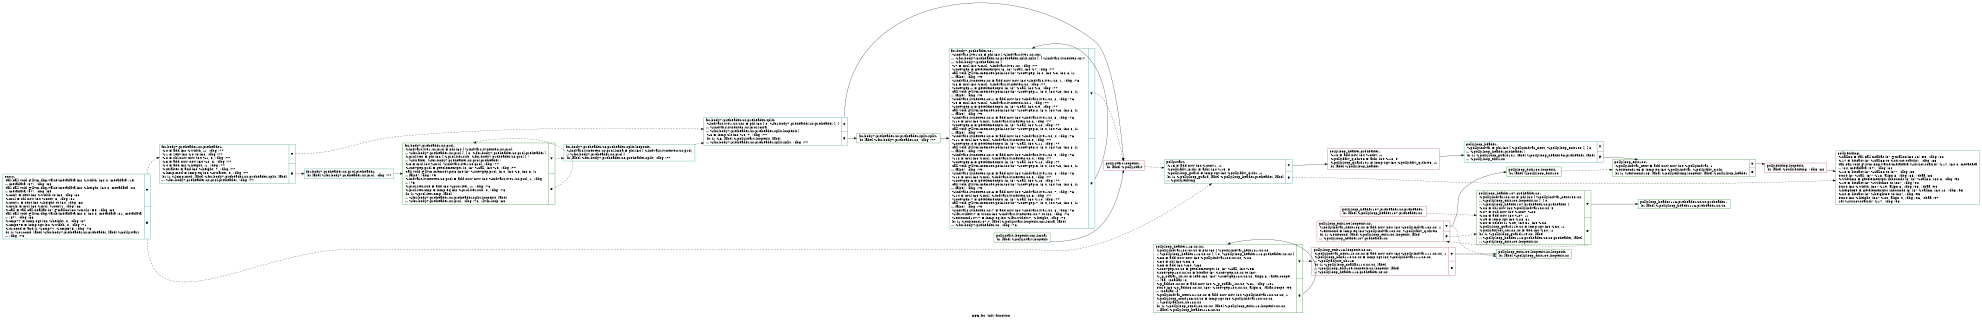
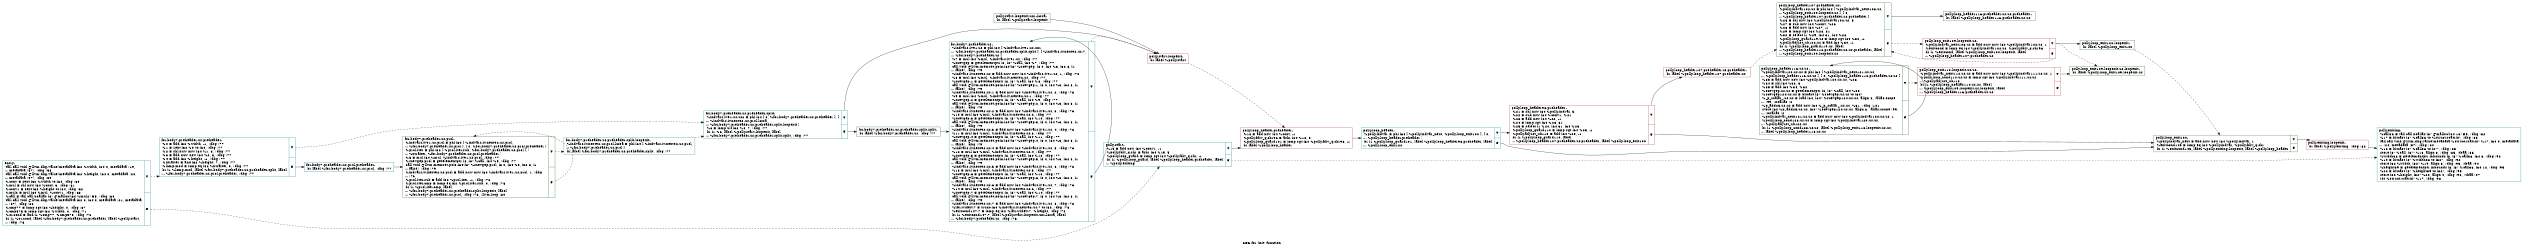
none -> (1582, 125)
(1153, 167) -> (1238, 92)
